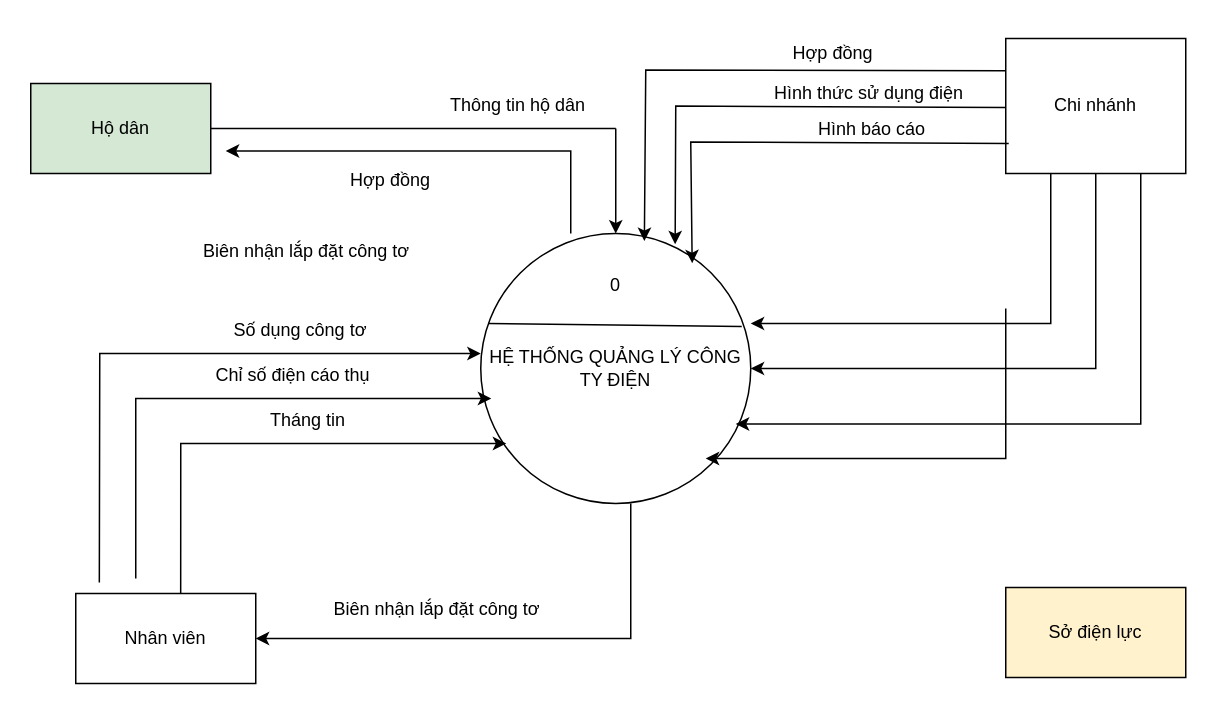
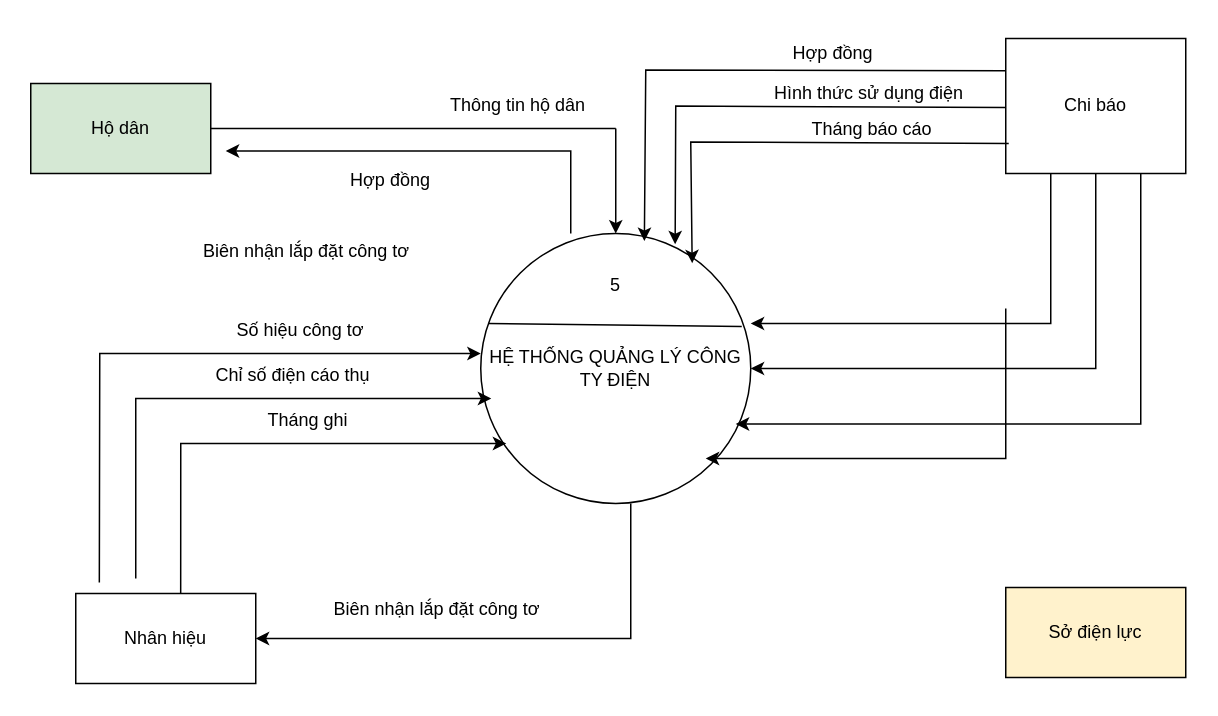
(1096, 106) -> (1096, 106)
(872, 130) -> (872, 130)
(616, 286) -> (616, 286)
(301, 331) -> (301, 331)
(308, 421) -> (308, 421)
(166, 638) -> (166, 638)
